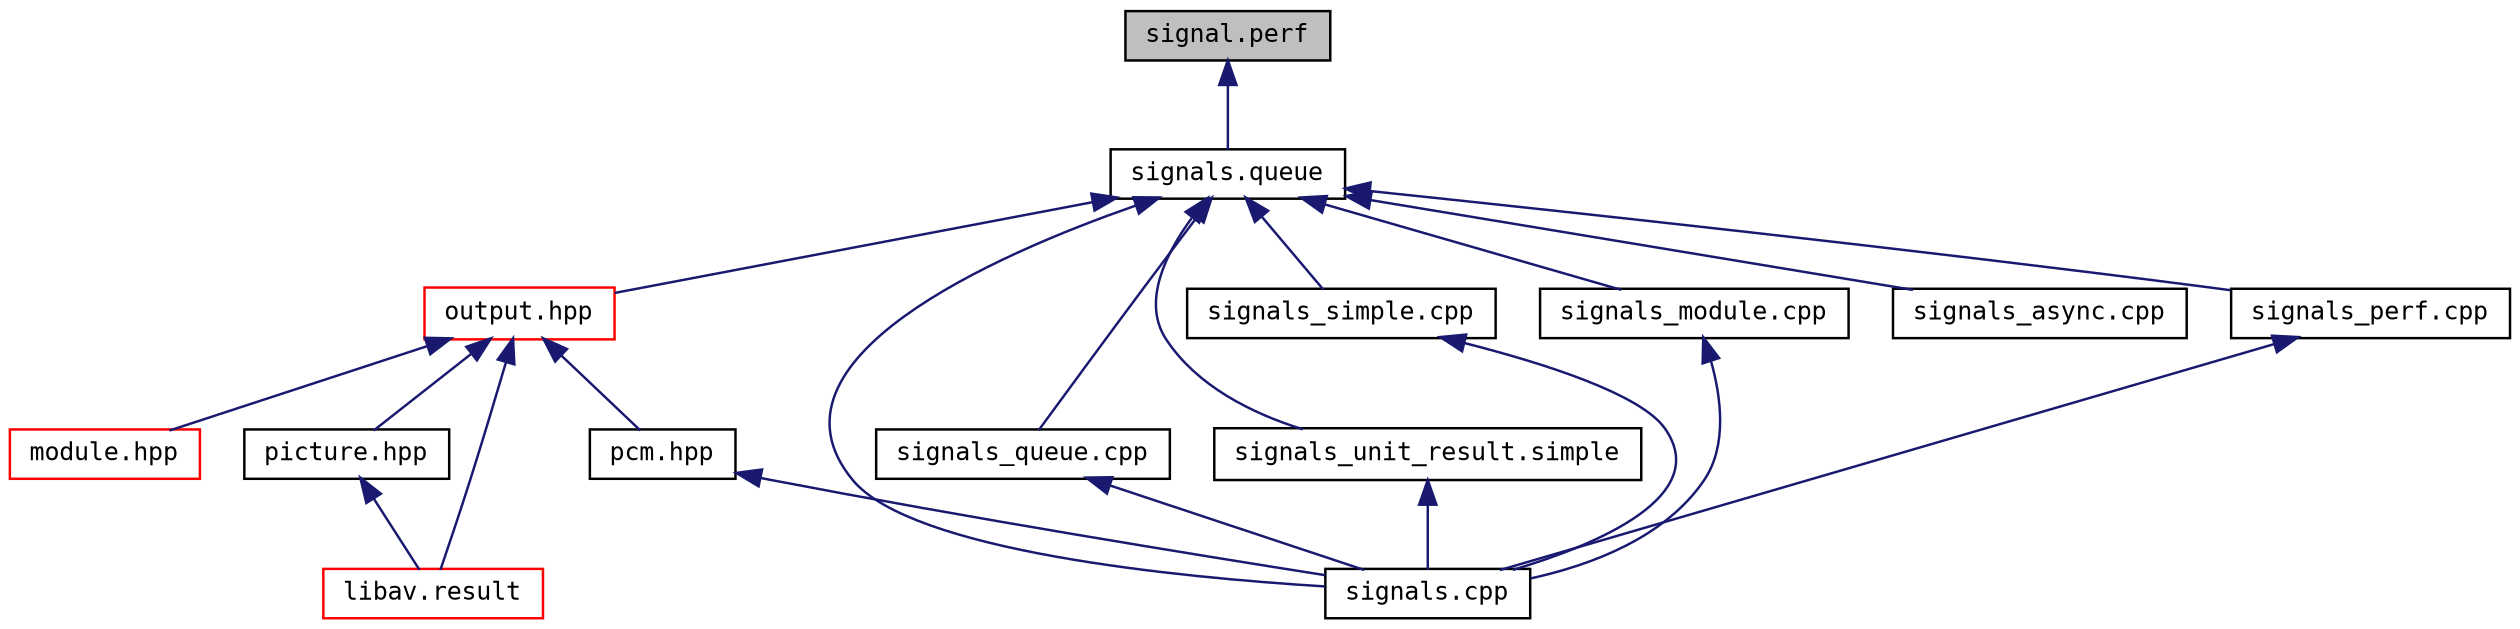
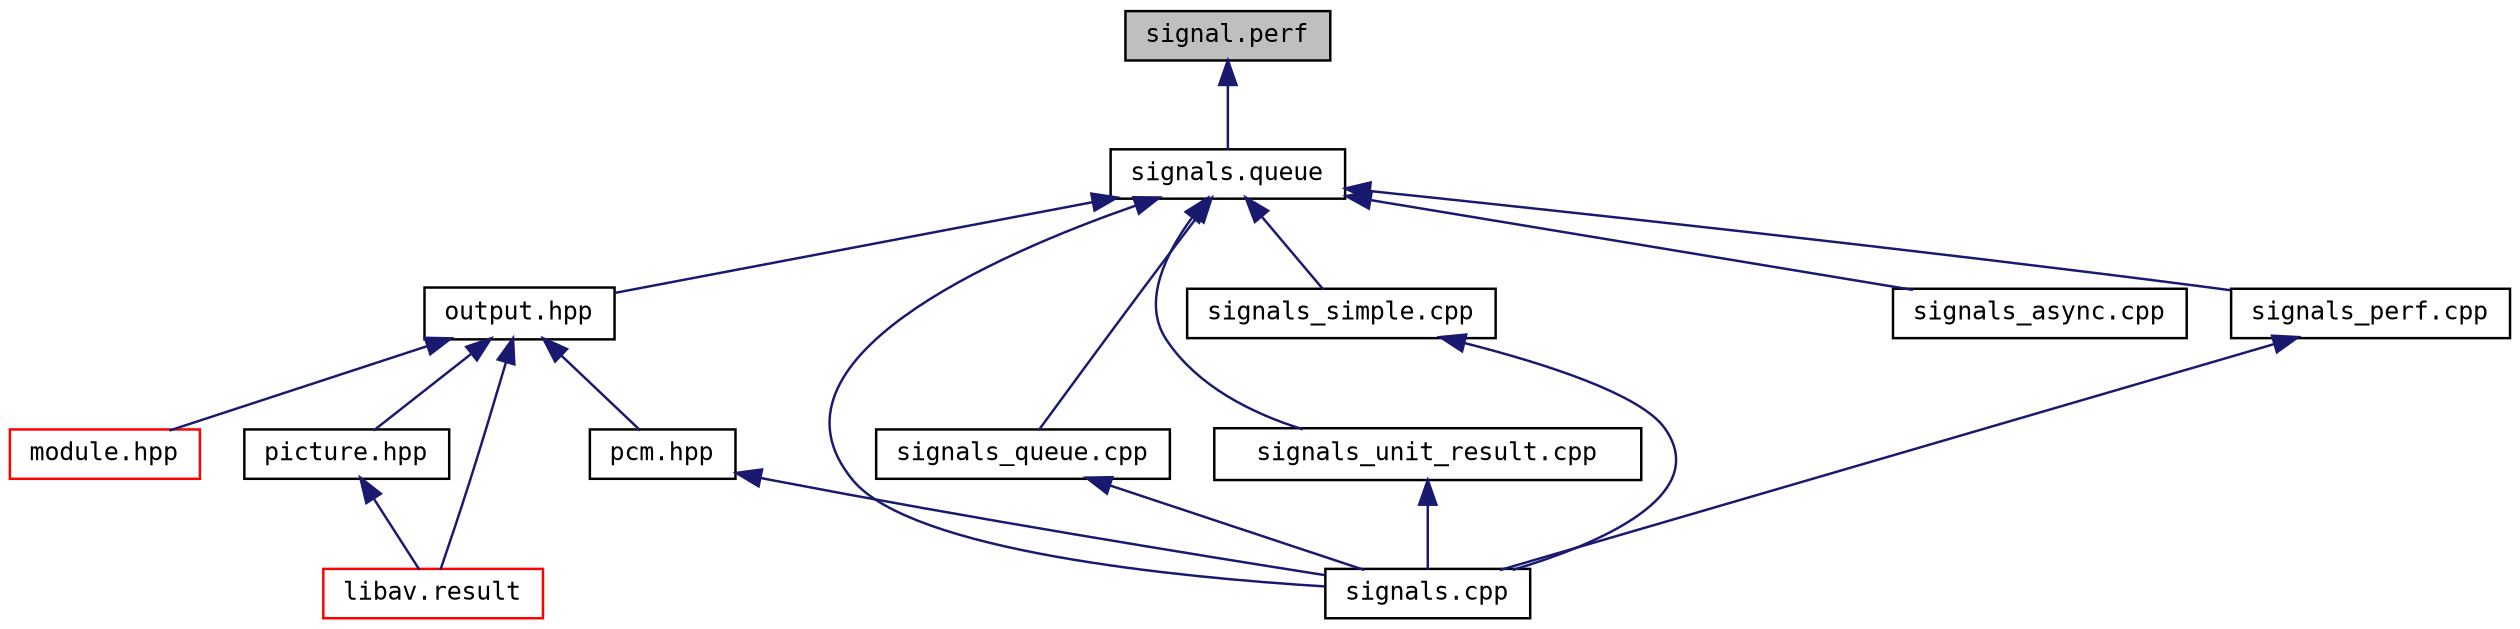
(520, 313) -> (520, 313)
(1694, 313) -> none
(1428, 454) -> (1428, 454)
